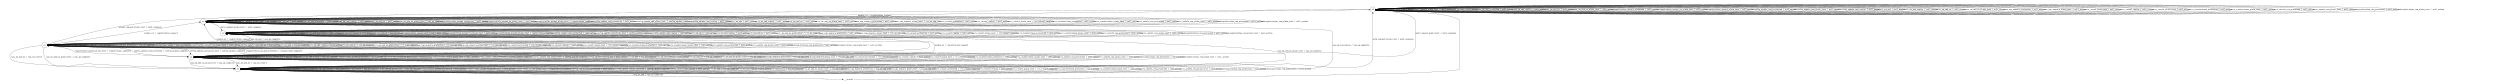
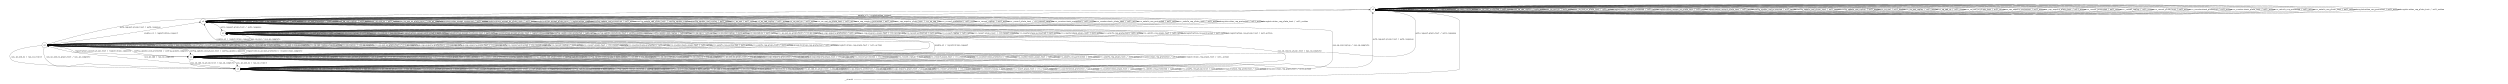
(140, 27) -> (140, 27)
(541, 74) -> (142, 59)
